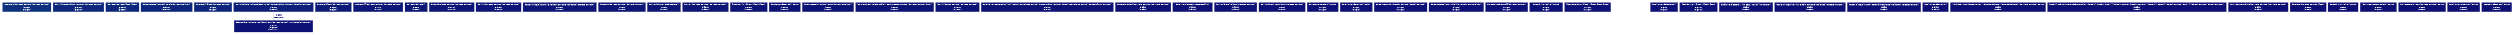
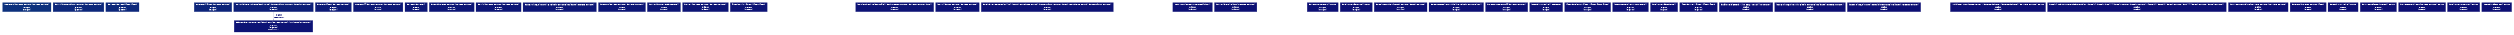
(167, 7) -> none
(785, 7) -> none
(828, 7) -> none
(1143, 7) -> none
(1193, 7) -> (1193, 7)
(1282, 7) -> none
(1401, 7) -> (1401, 7)
(1546, 7) -> (1546, 7)
none -> (1631, 7)
(1935, 7) -> none
(2378, 7) -> (2378, 7)
